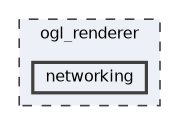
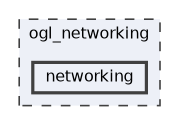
(90, 34) -> (90, 34)
